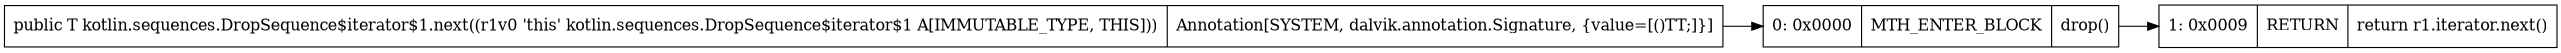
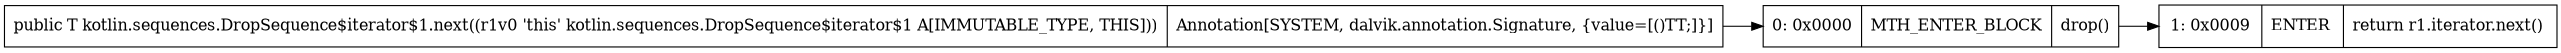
(2303, 26) -> (2300, 26)
